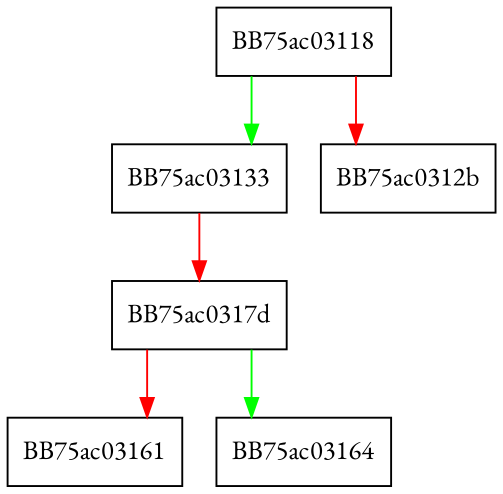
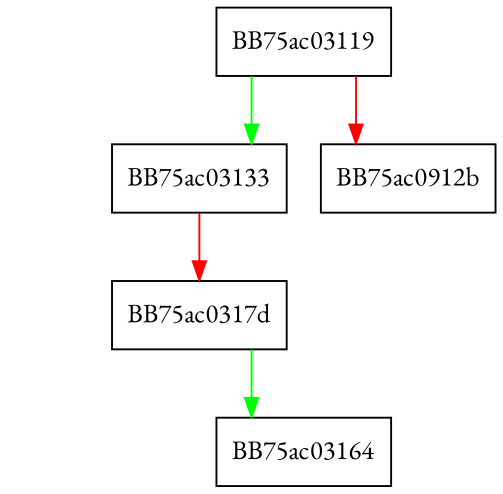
(304, 42) -> (304, 42)
(408, 178) -> (408, 178)
(95, 452) -> none
